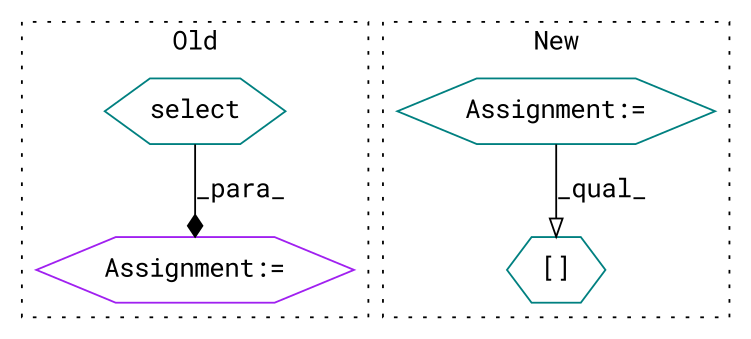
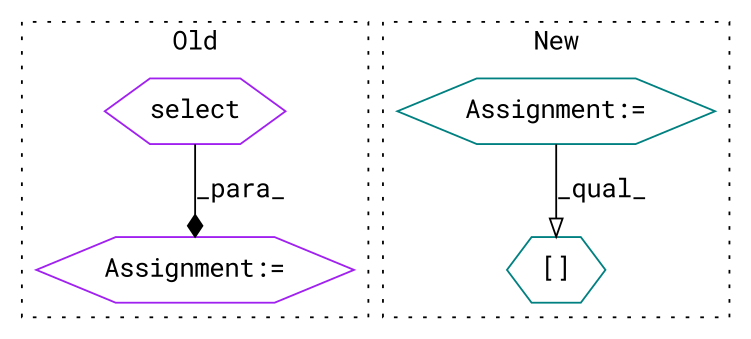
(195, 111) -> (195, 111)
